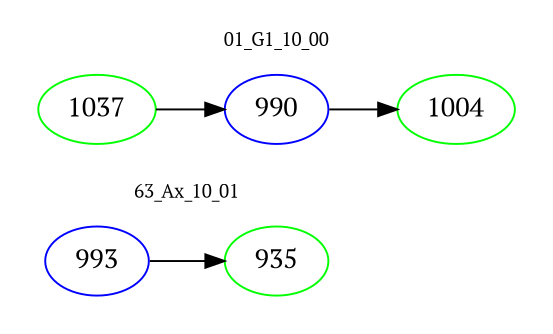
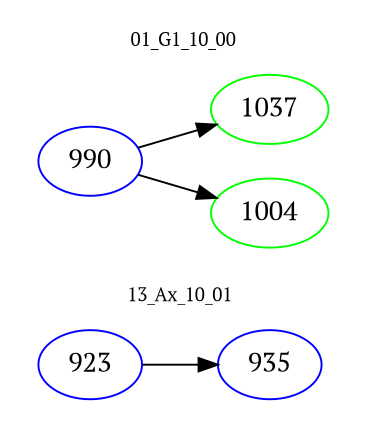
(181, 109) -> (168, 139)
(187, 193) -> (180, 297)
(97, 261) -> (90, 365)
(277, 261) -> (270, 365)
